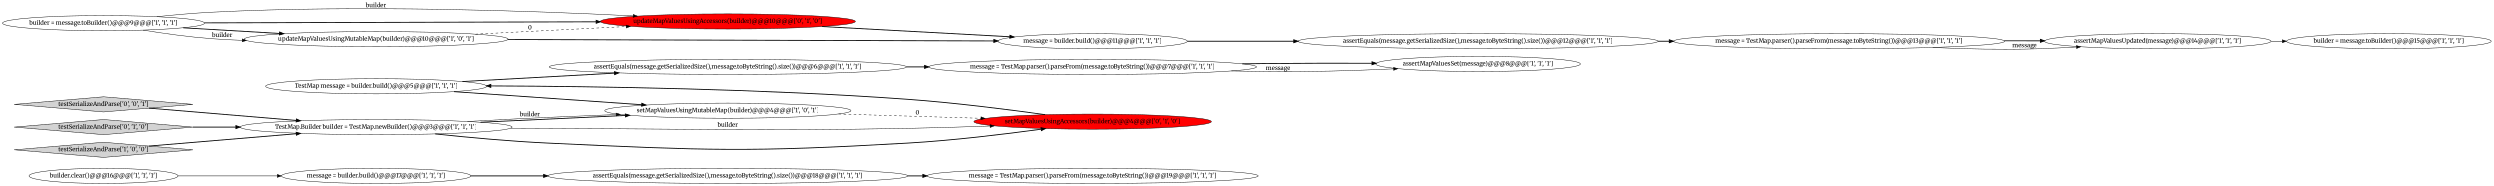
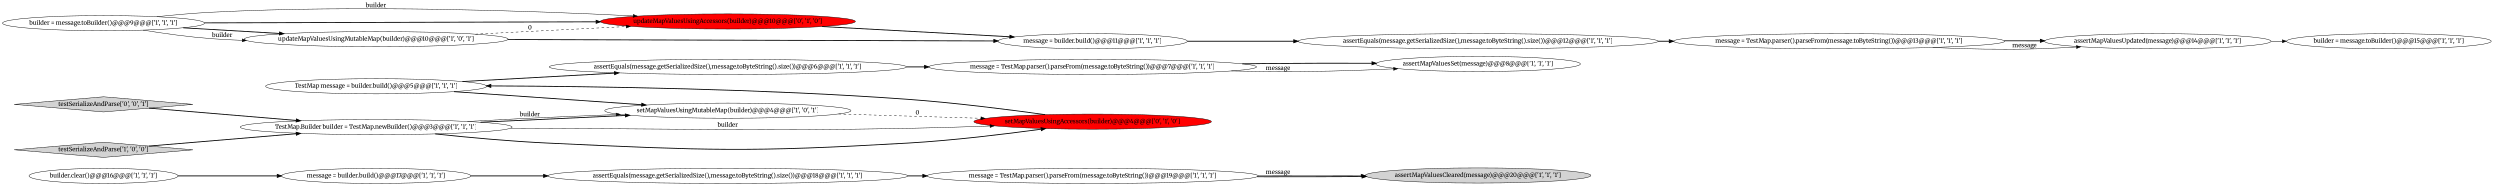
(104, 127) -> none
none -> (1478, 175)
(228, 176) -> (228, 176)
